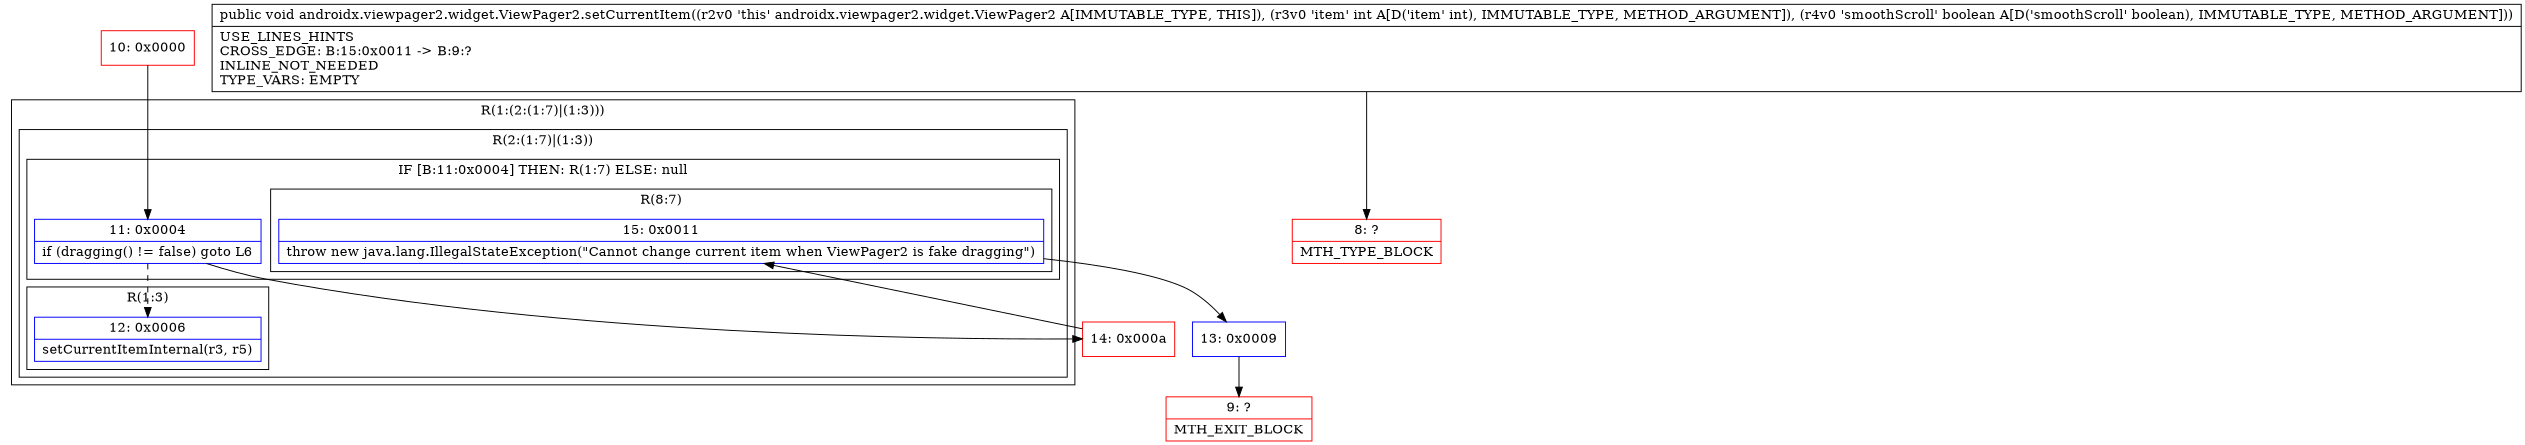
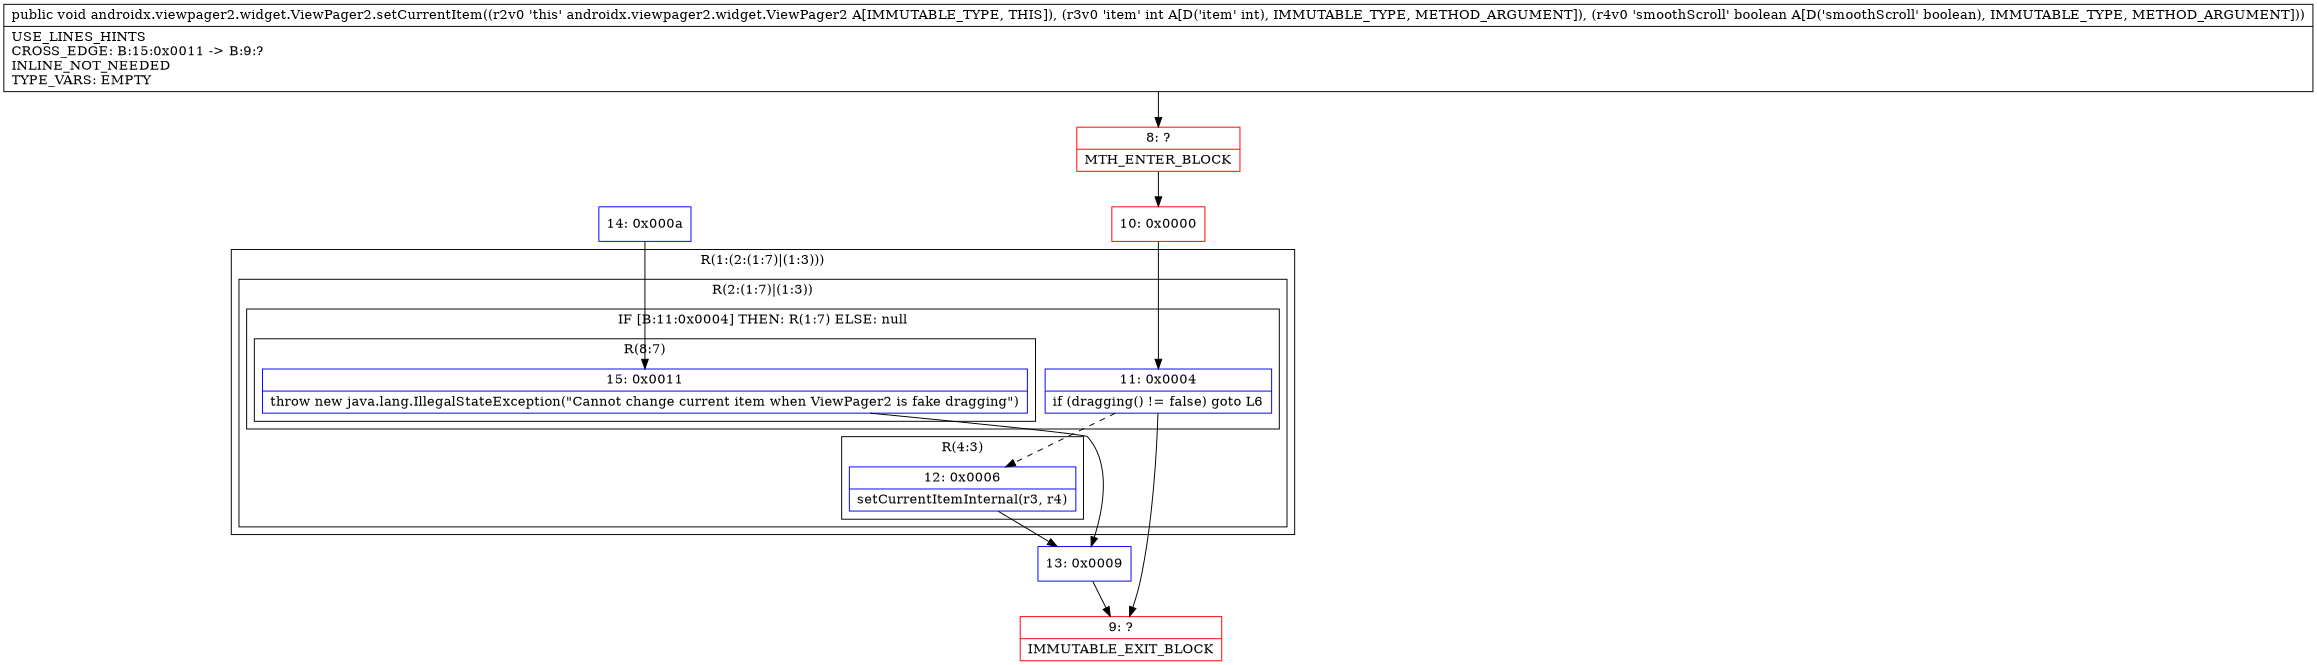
none -> (1158, 184)
(1367, 252) -> (1158, 160)
(148, 298) -> (963, 448)
(637, 324) -> (1151, 511)
(1129, 339) -> (645, 224)
(148, 350) -> (963, 500)
(1239, 429) -> (1121, 649)
none -> (1023, 526)
